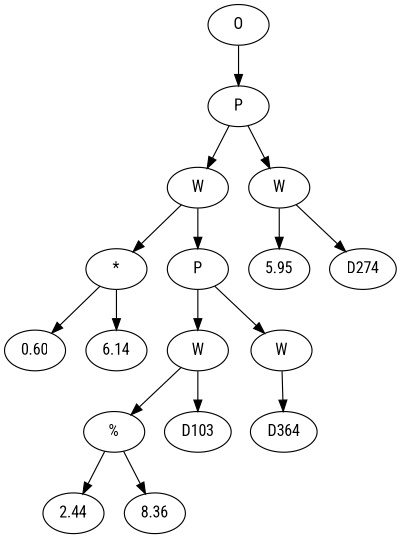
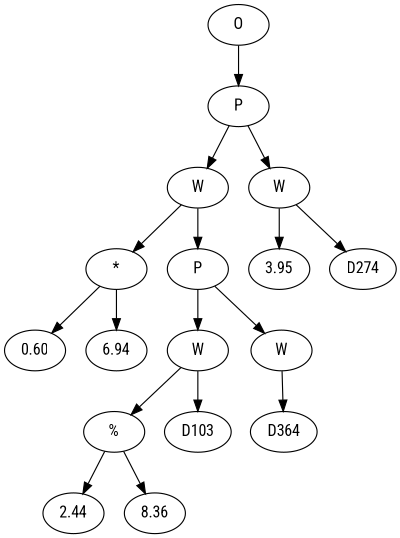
(279, 269) -> (279, 269)
(116, 350) -> (116, 350)
